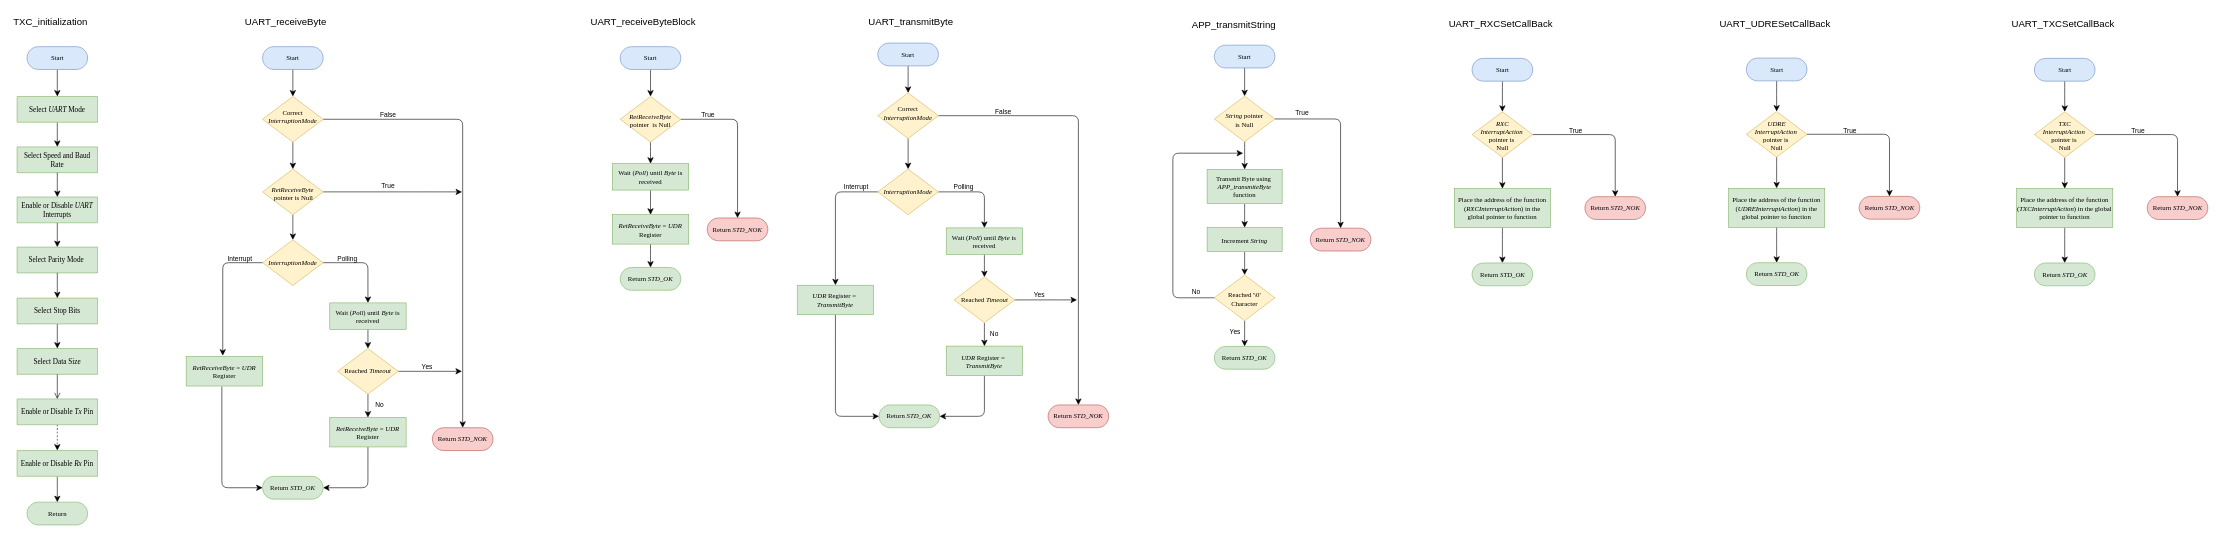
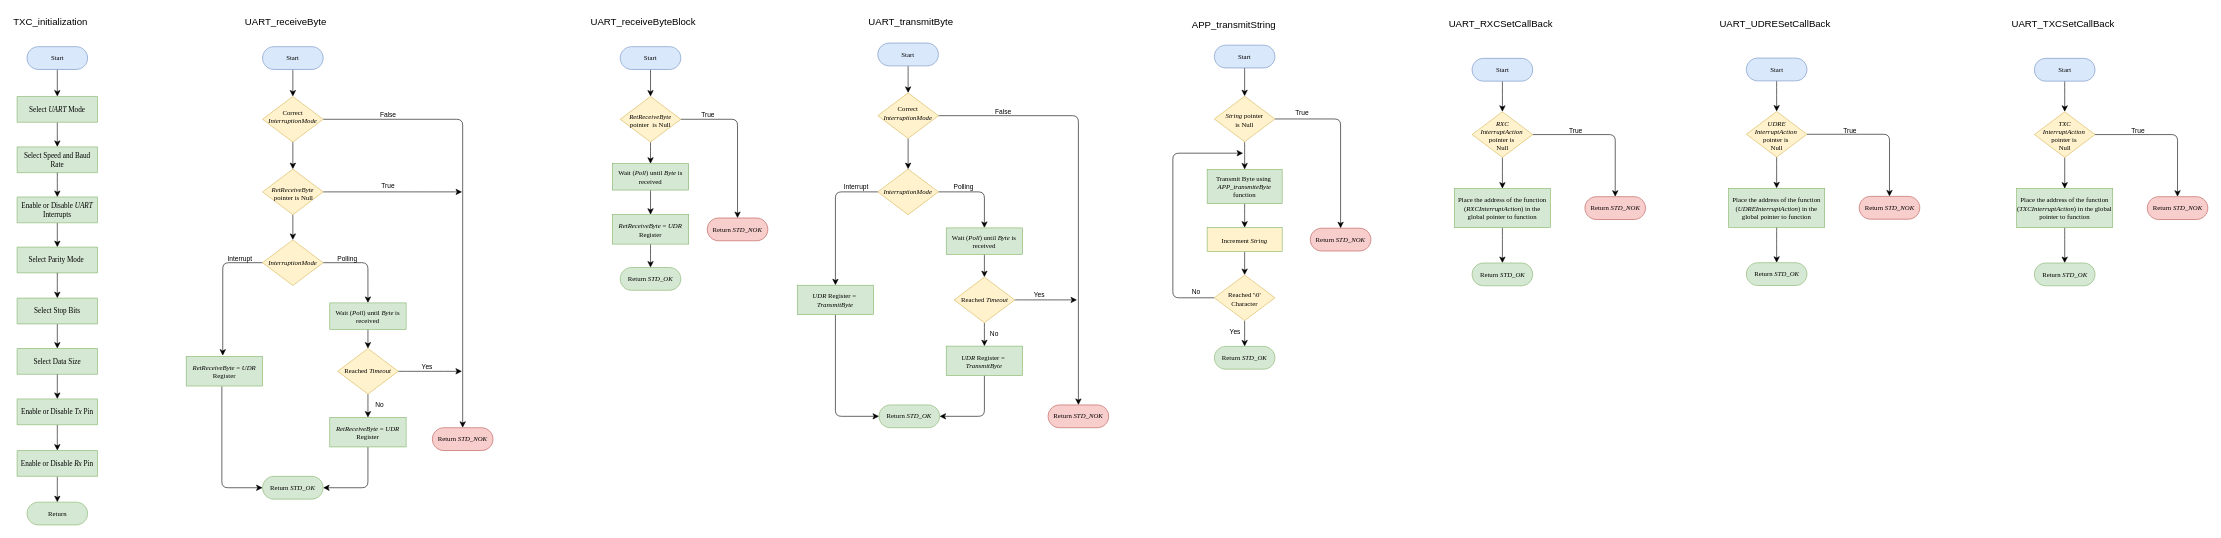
(1244, 239) -> (1244, 239)
(57, 394) -> (57, 393)
(57, 435) -> (57, 435)
